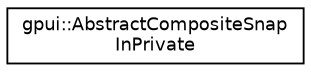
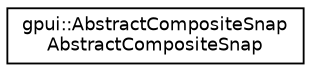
(156, 36) -> (156, 36)
